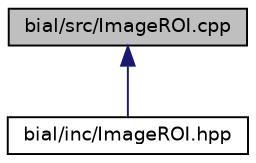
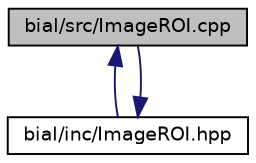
none -> (141, 72)
